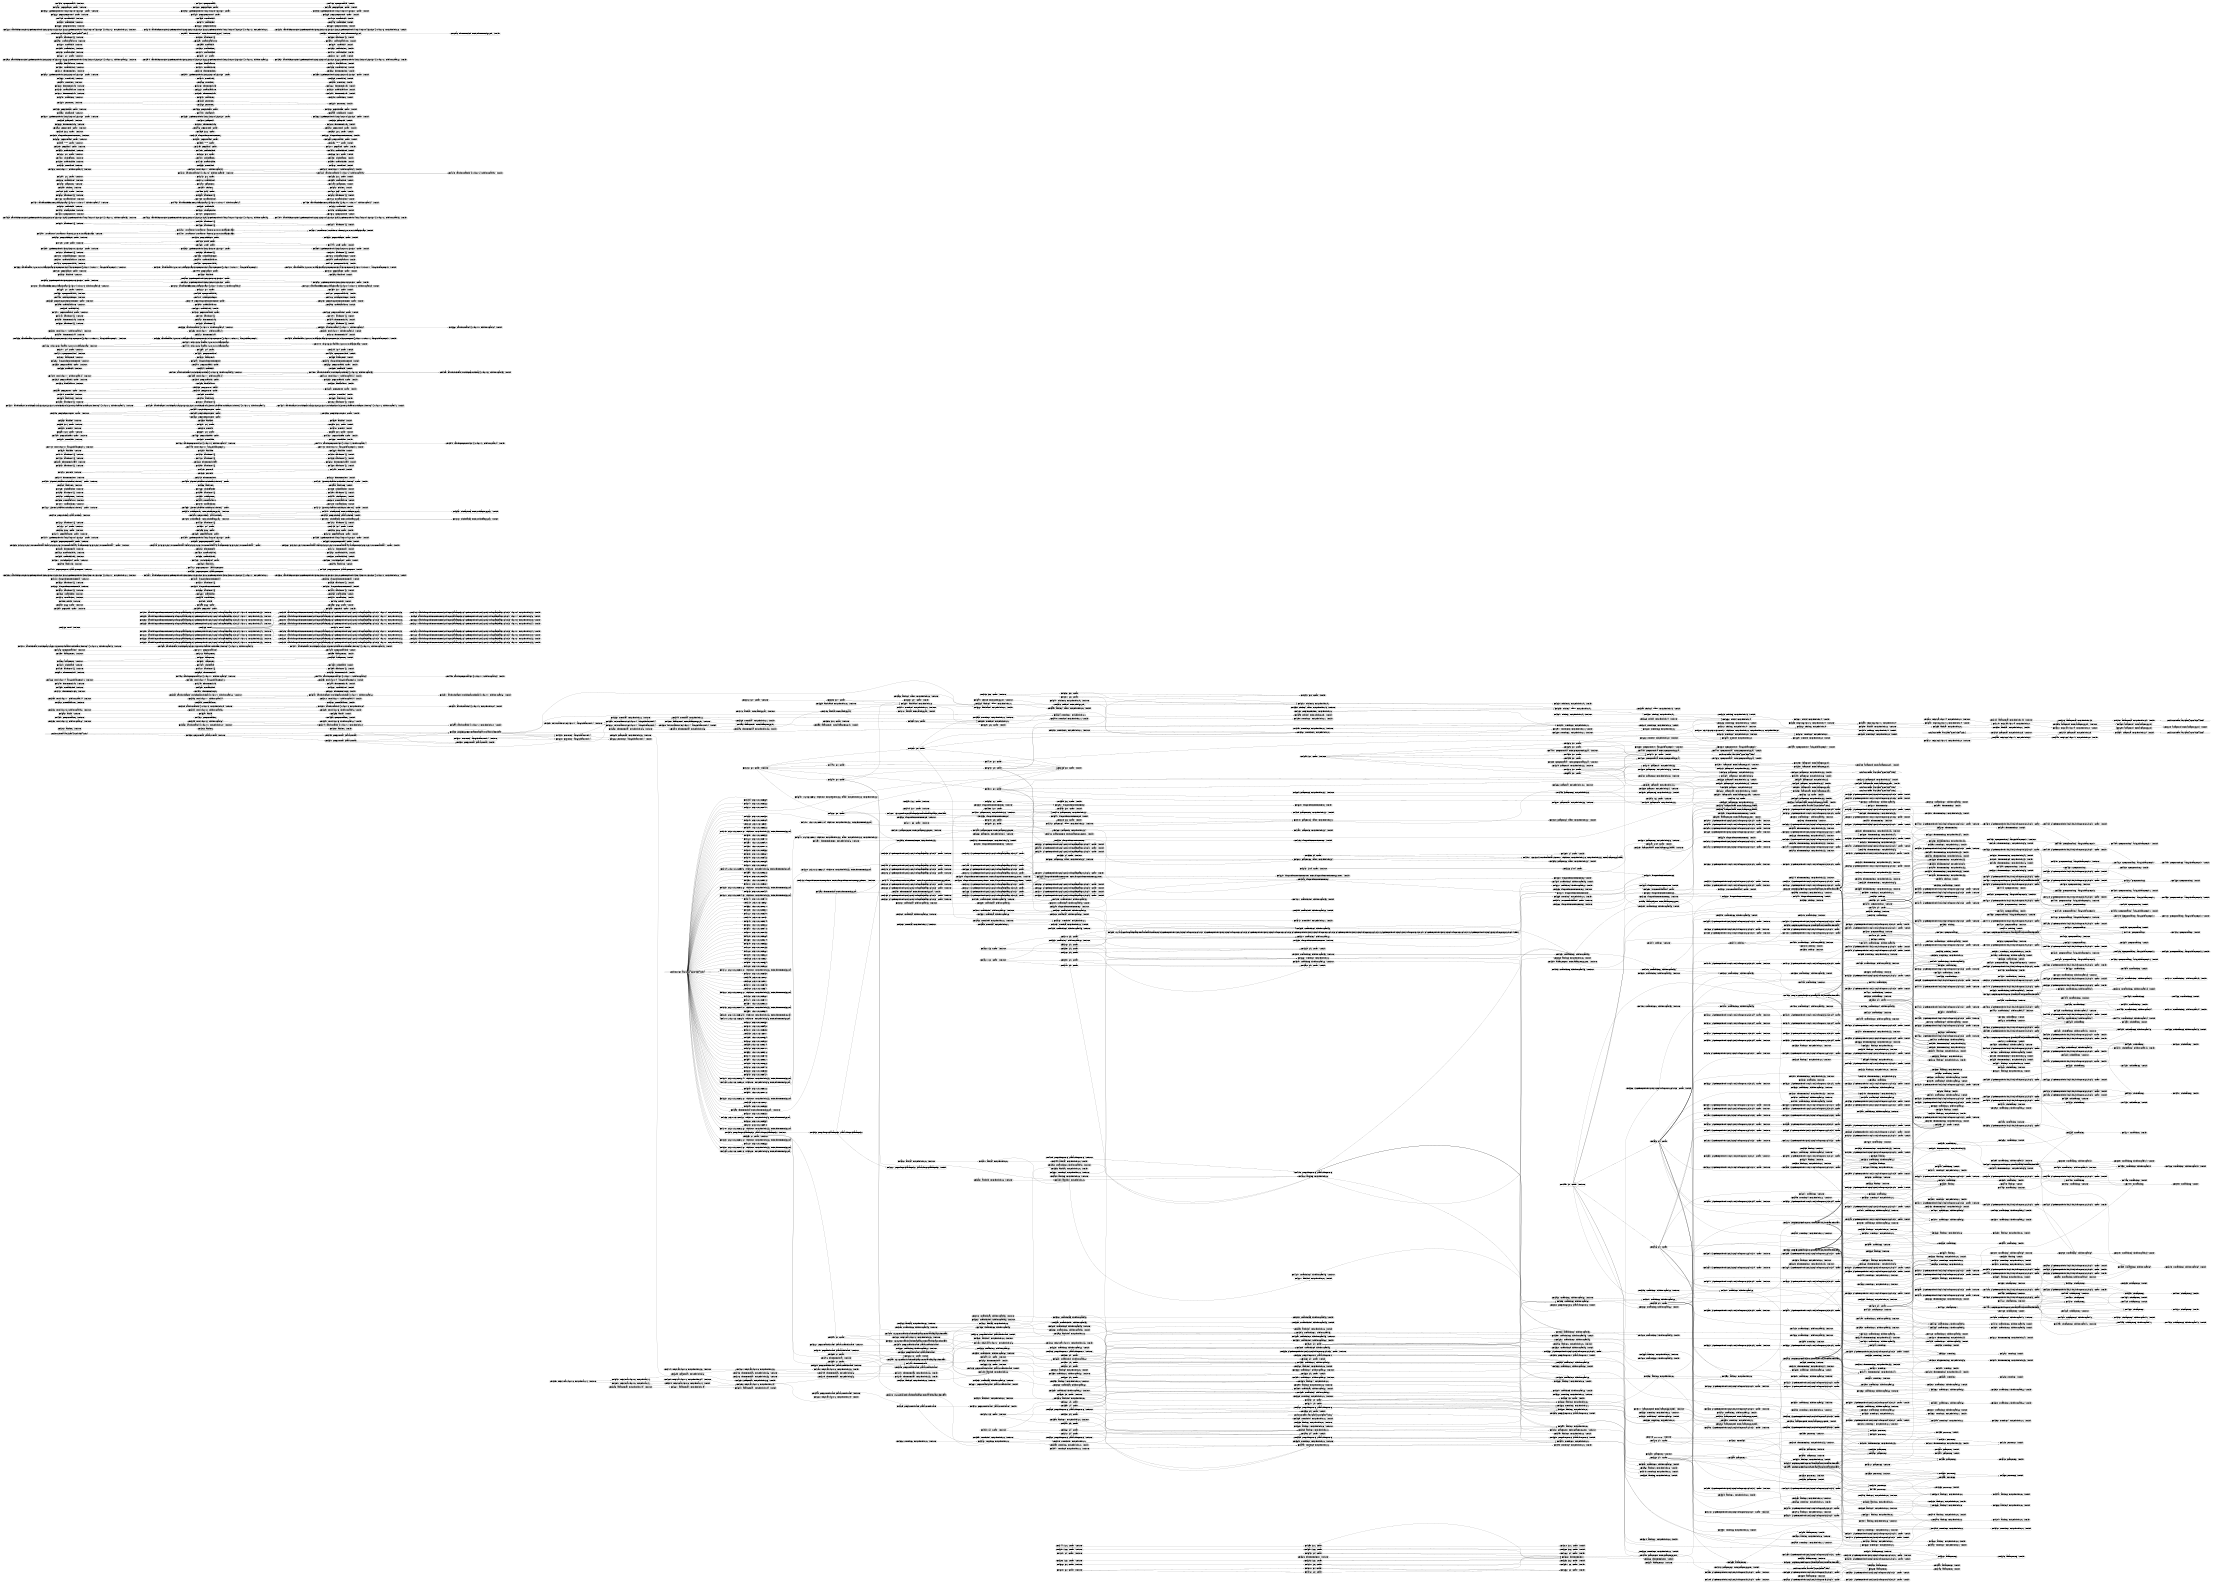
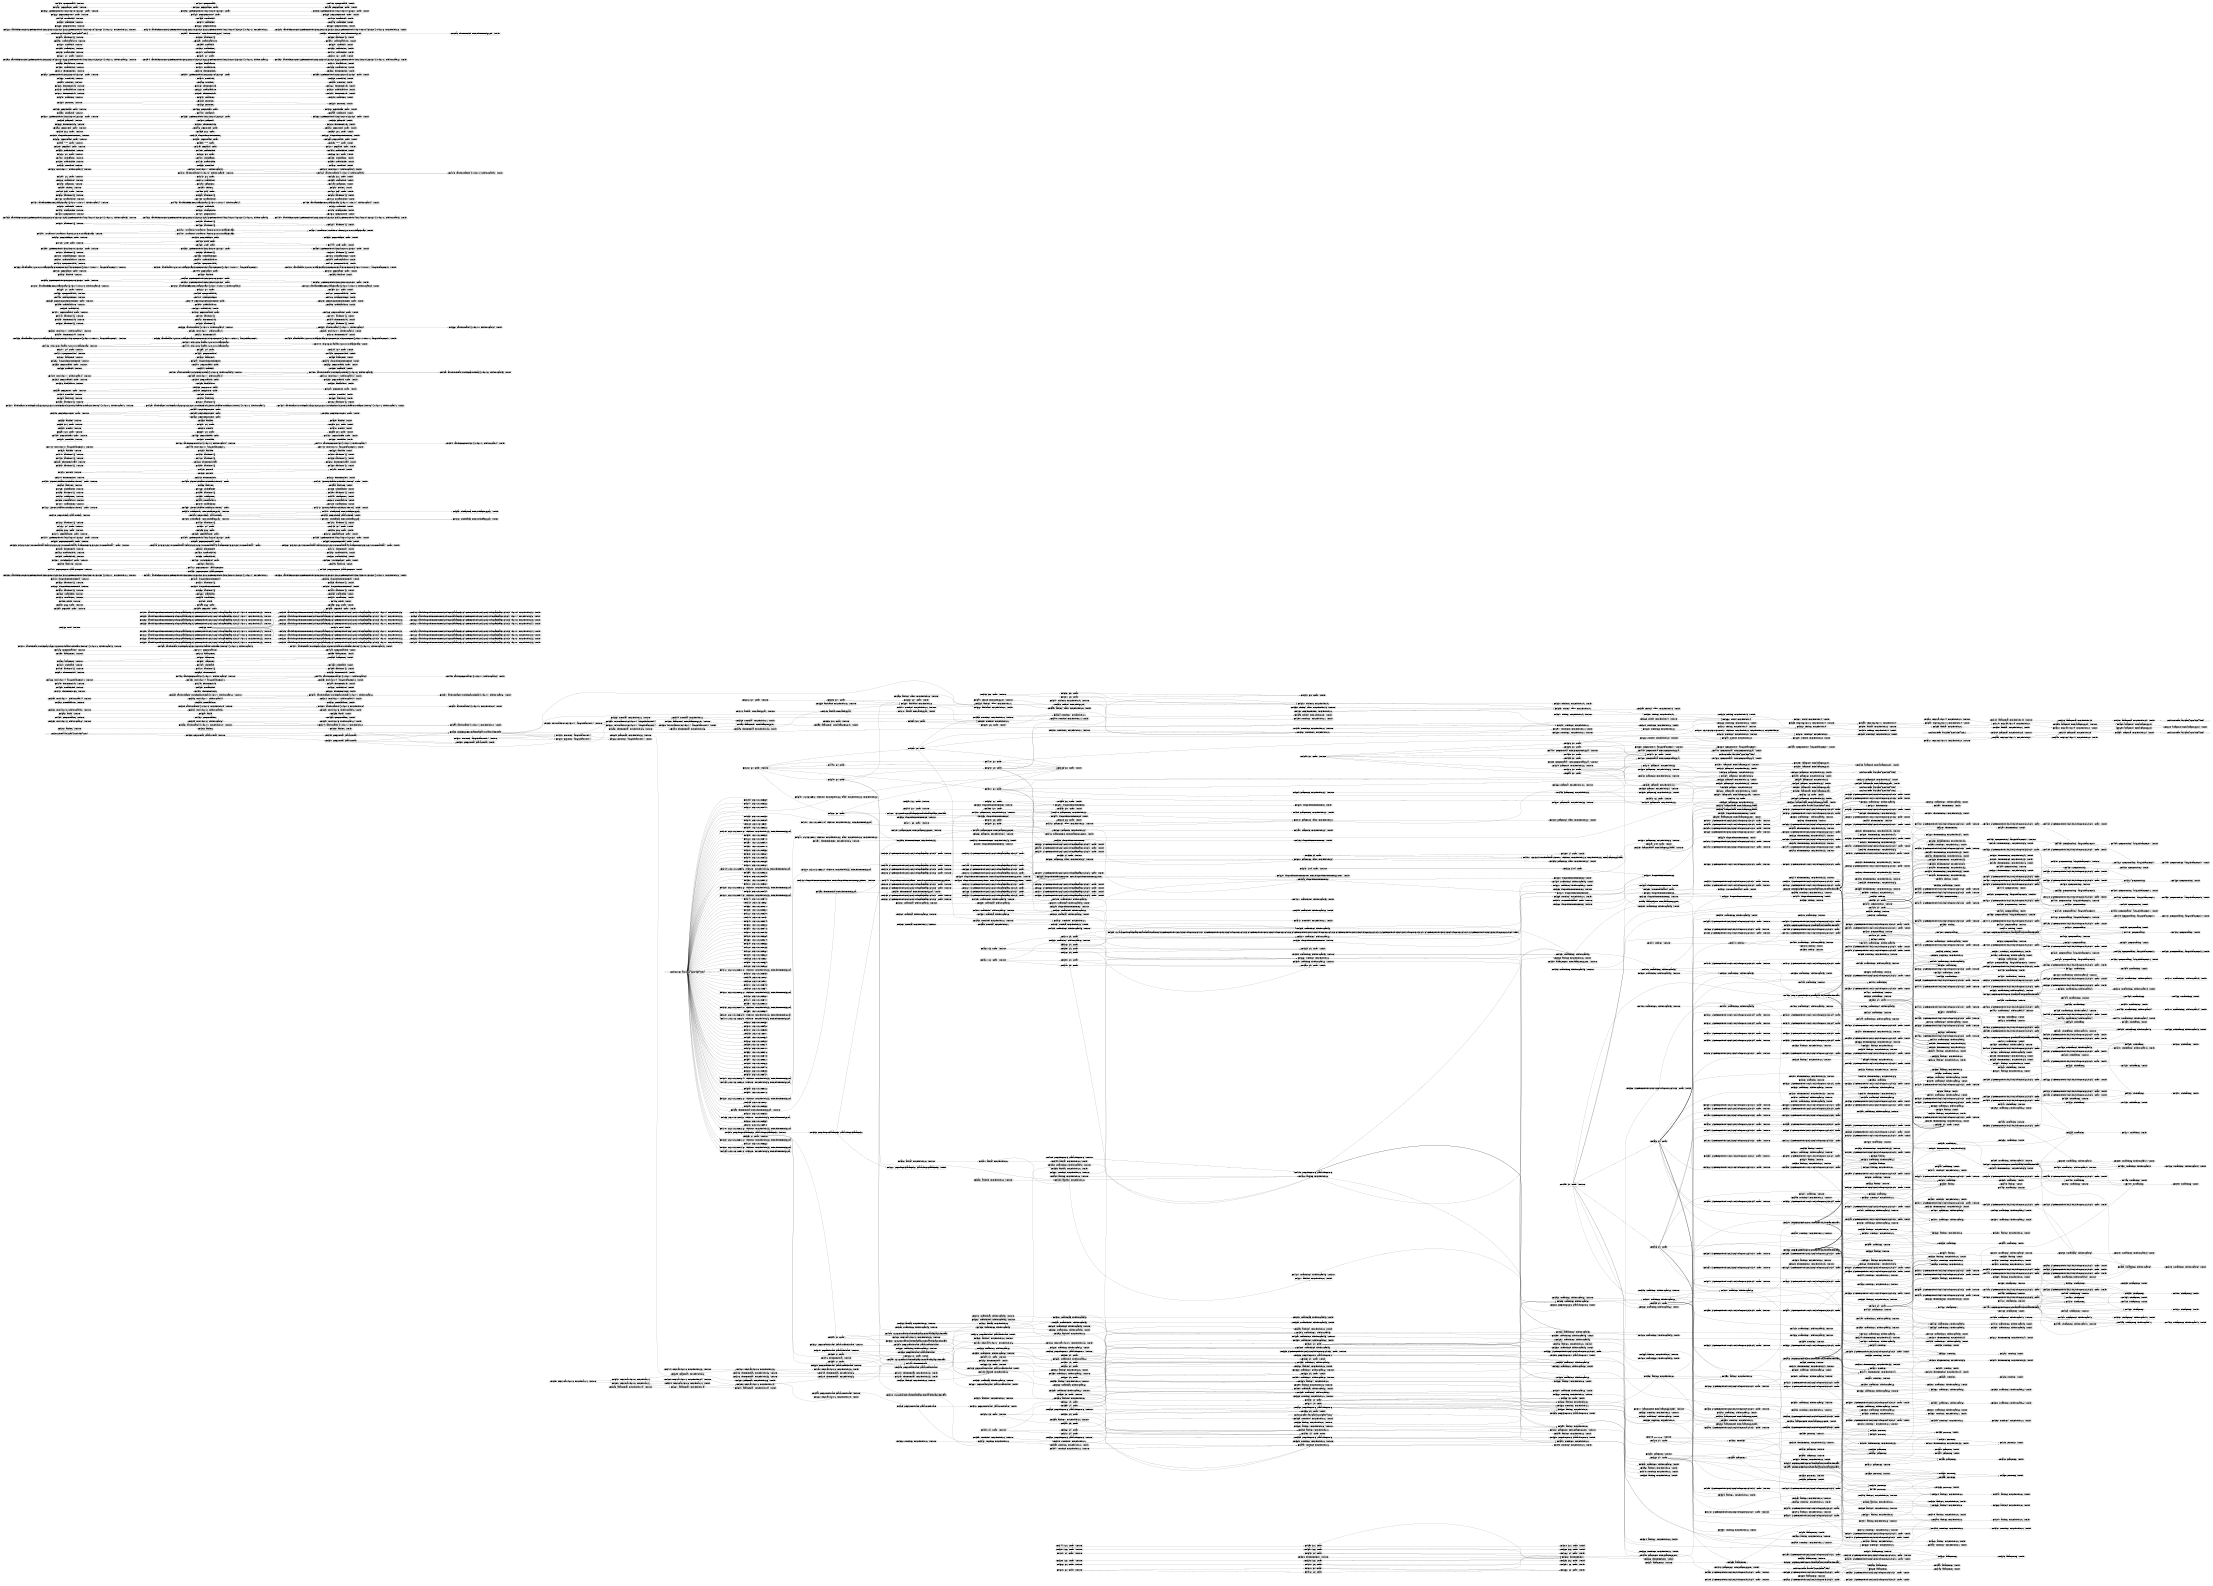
(1737, 1084) -> none
(1322, 1434) -> (1323, 1434)
